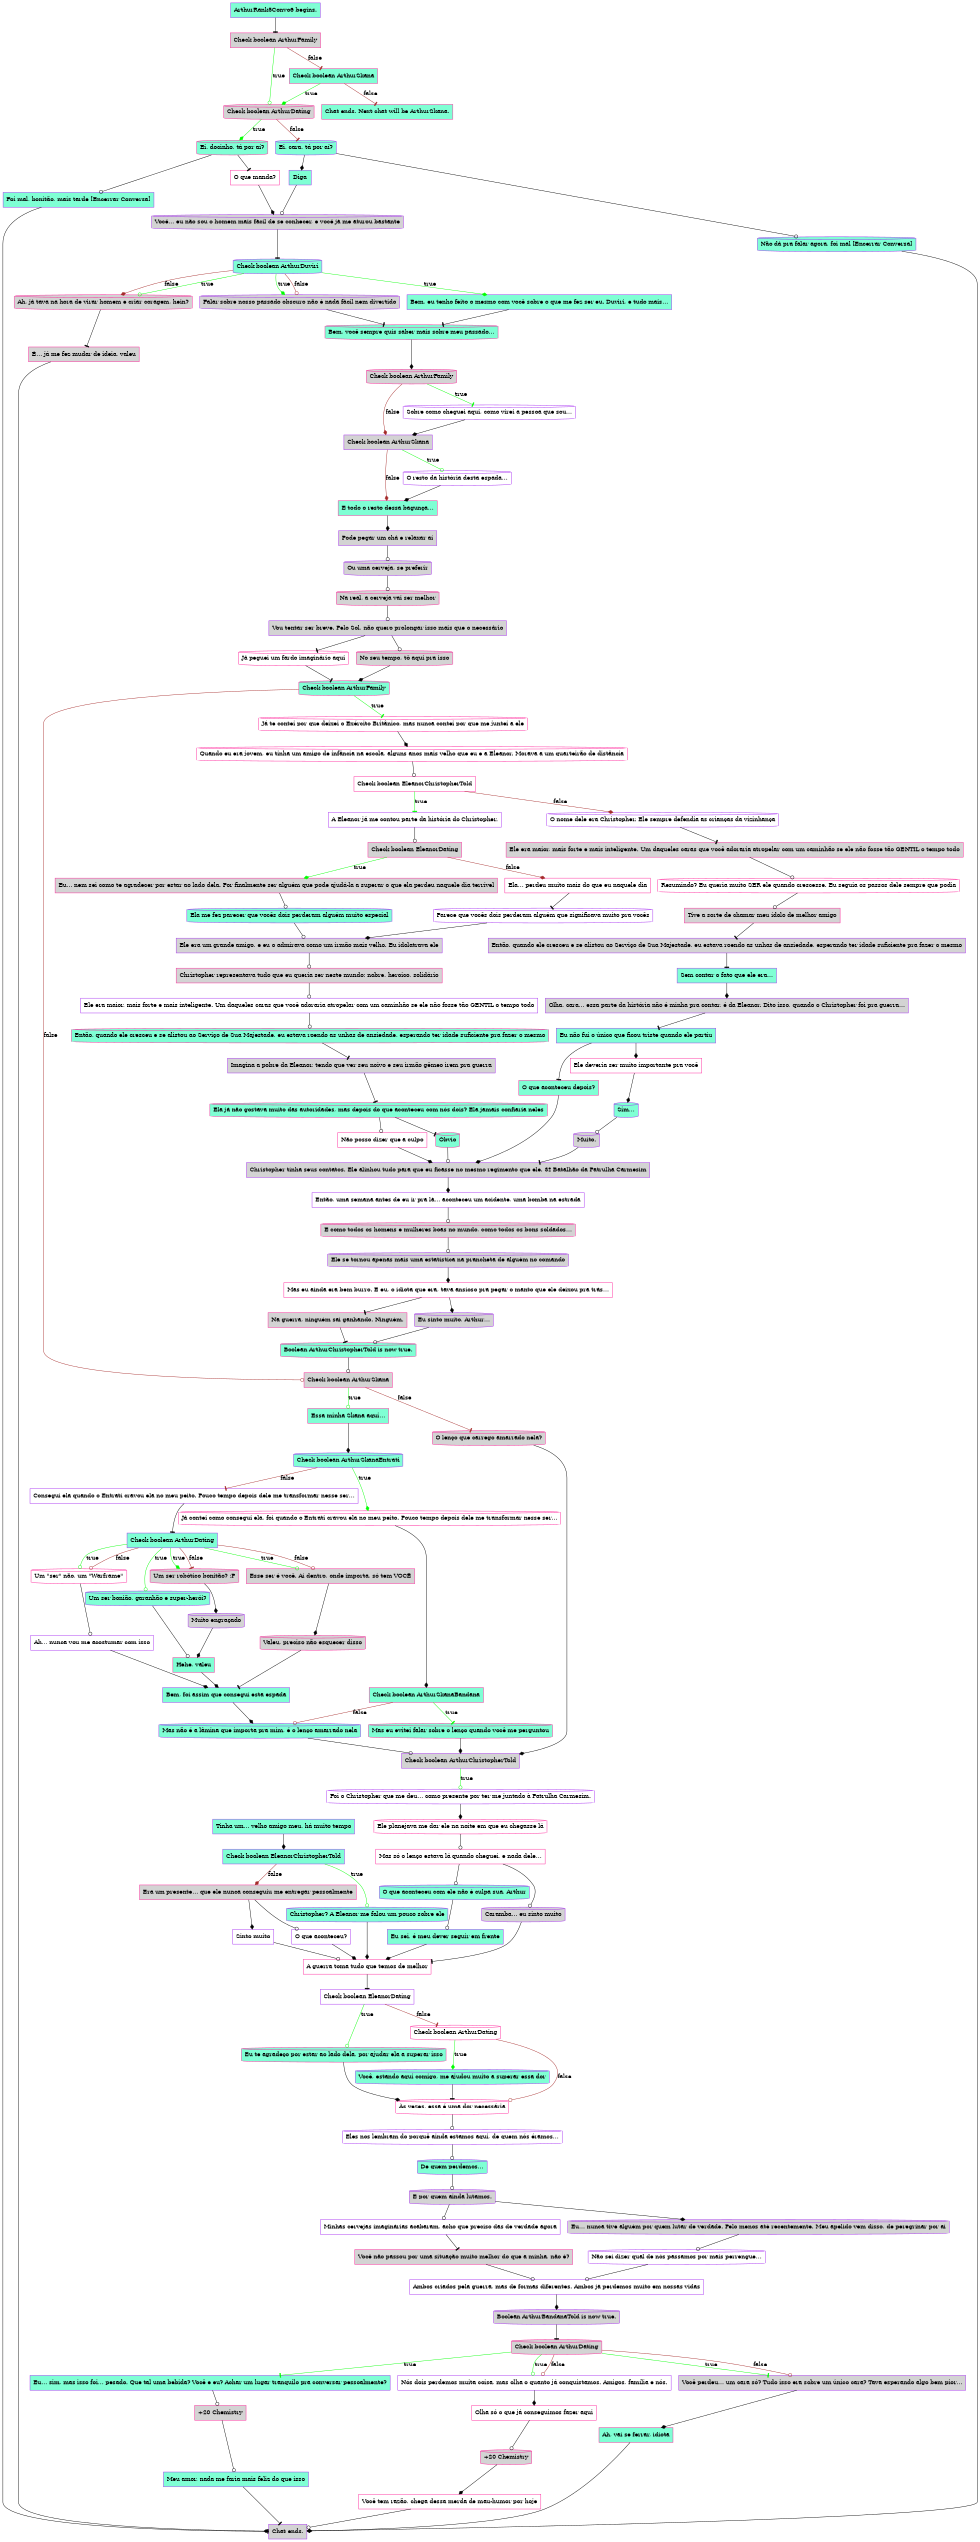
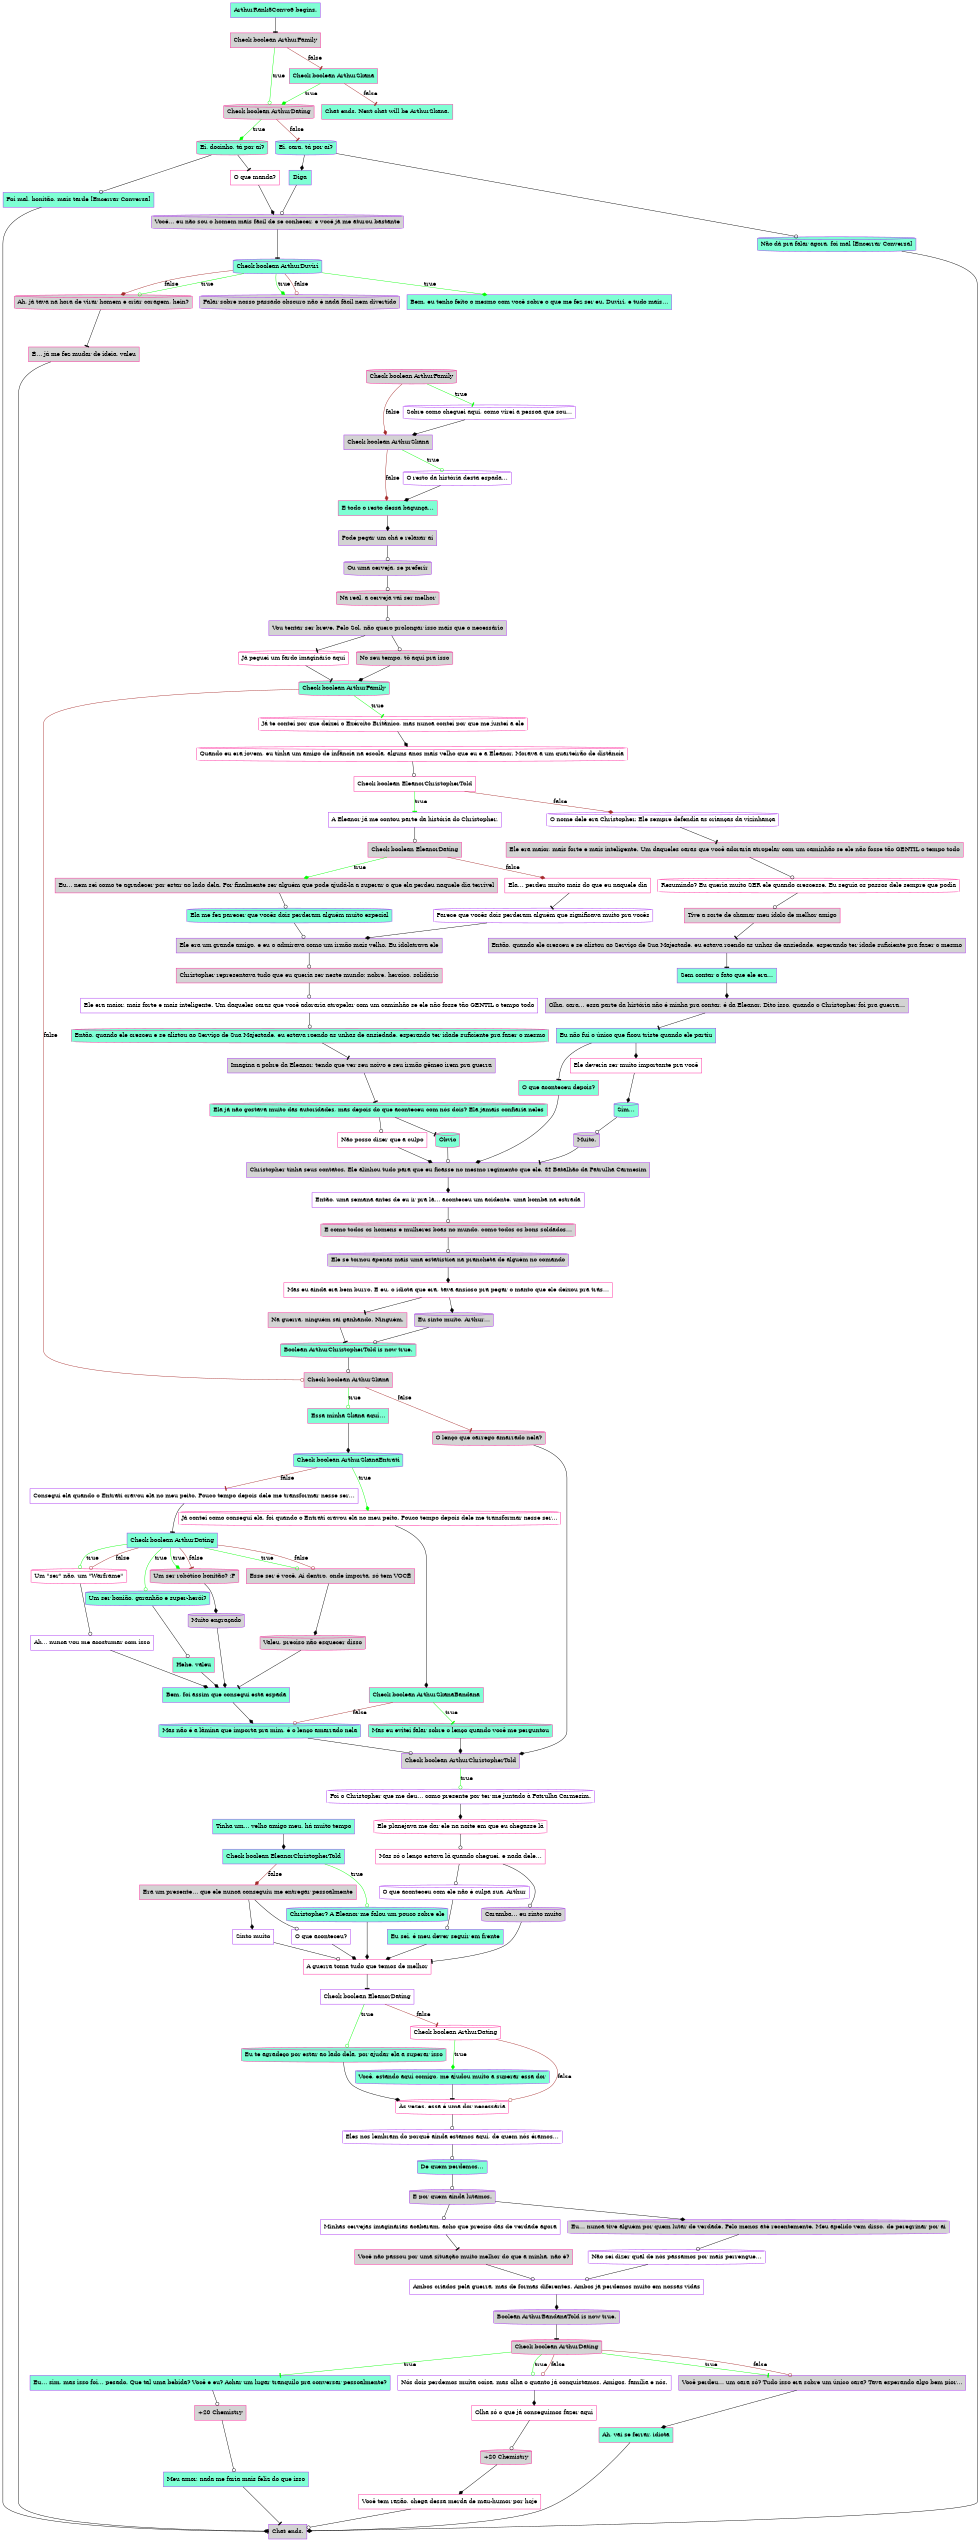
(412, 332) -> none
(206, 1640) -> (221, 1655)
(454, 1892) -> (454, 1892)
